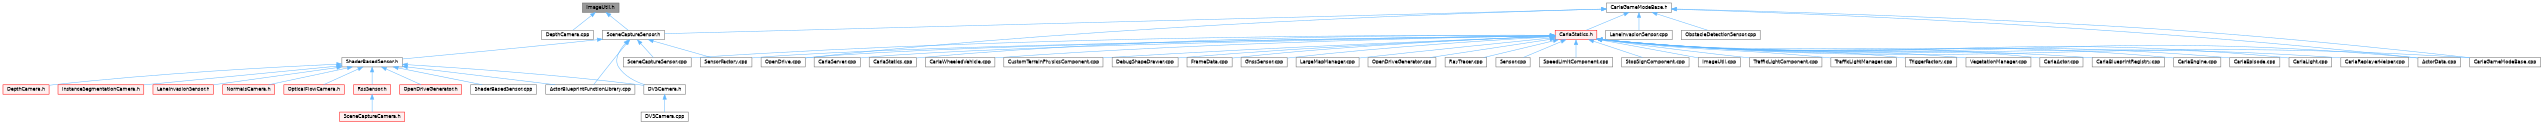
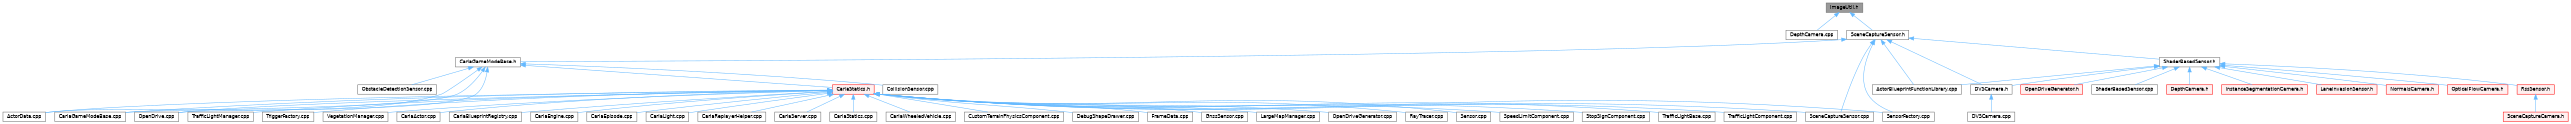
(1133, 21) -> (1181, 57)
(1639, 35) -> (910, 89)
(1719, 62) -> (1687, 117)
